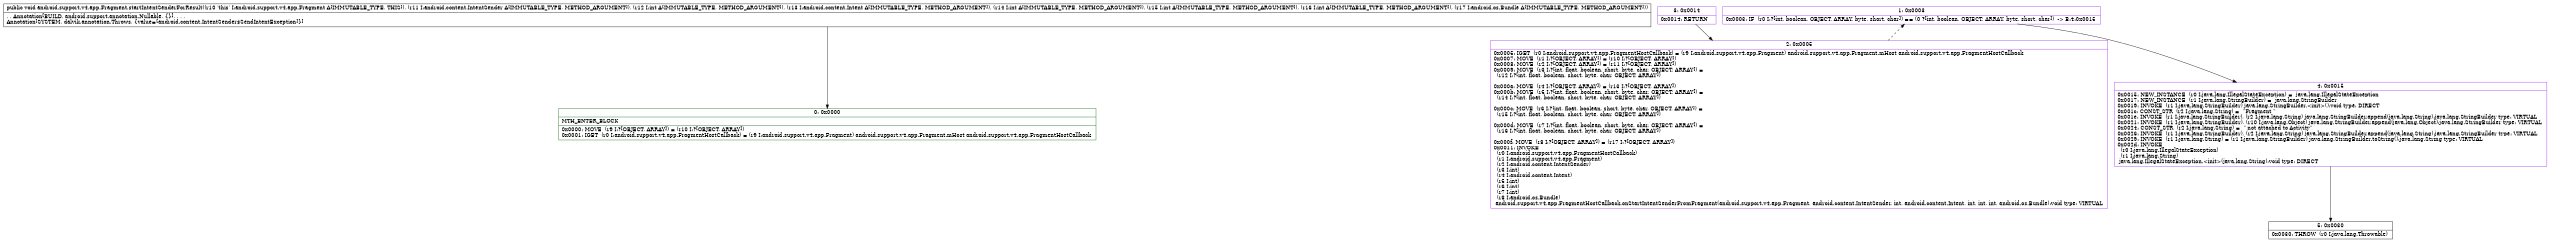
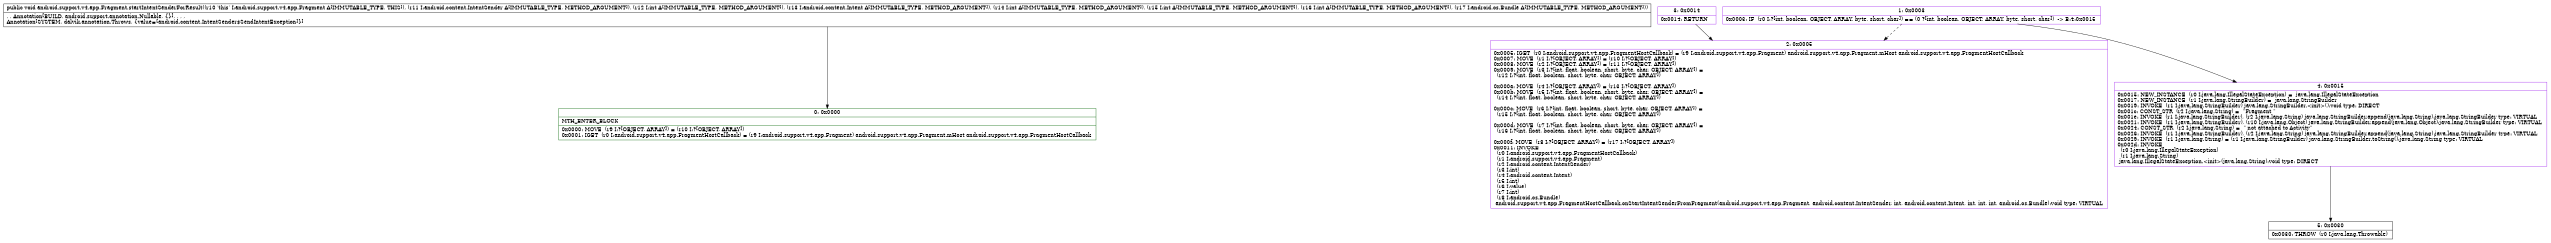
(1895, 34) -> (1894, 31)
(1507, 187) -> (1510, 187)
